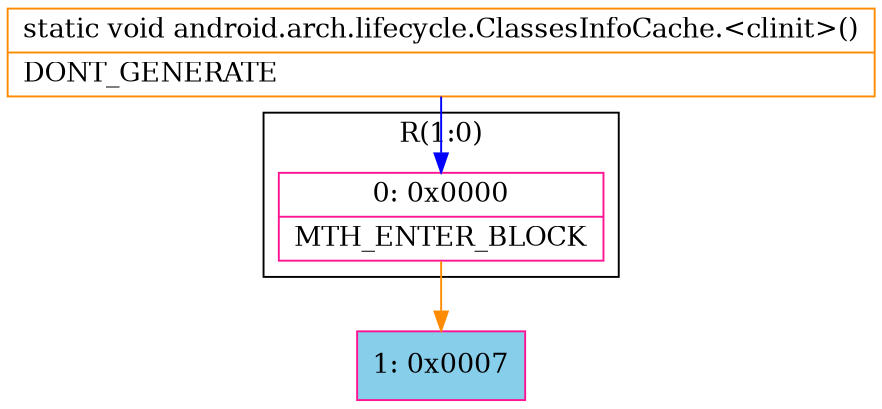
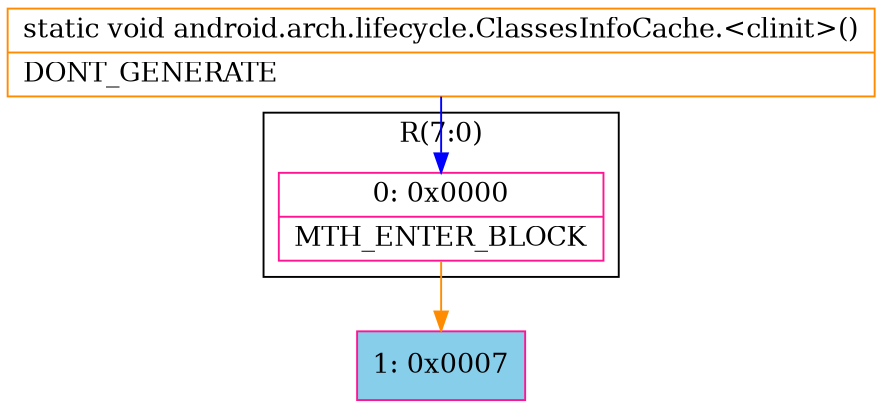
(441, 135) -> (441, 135)
